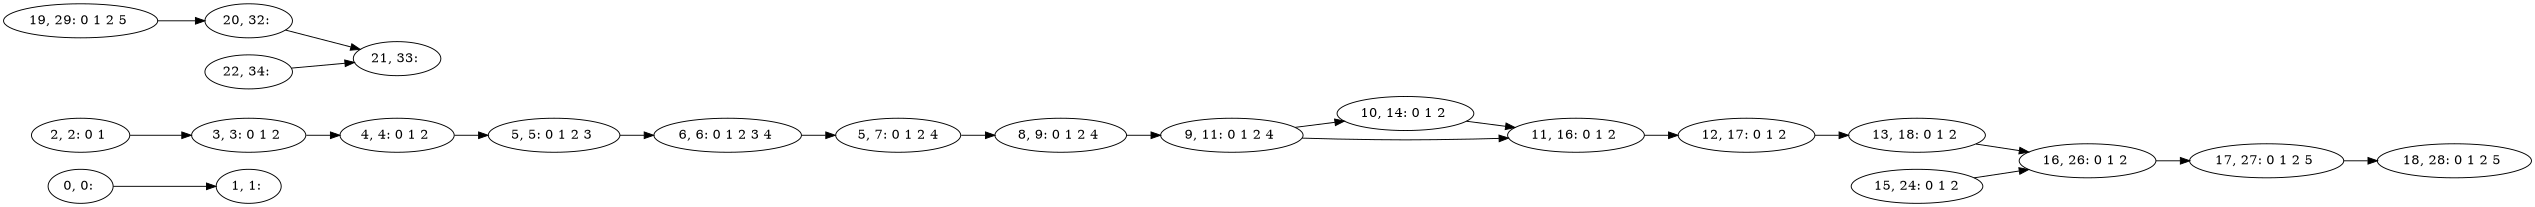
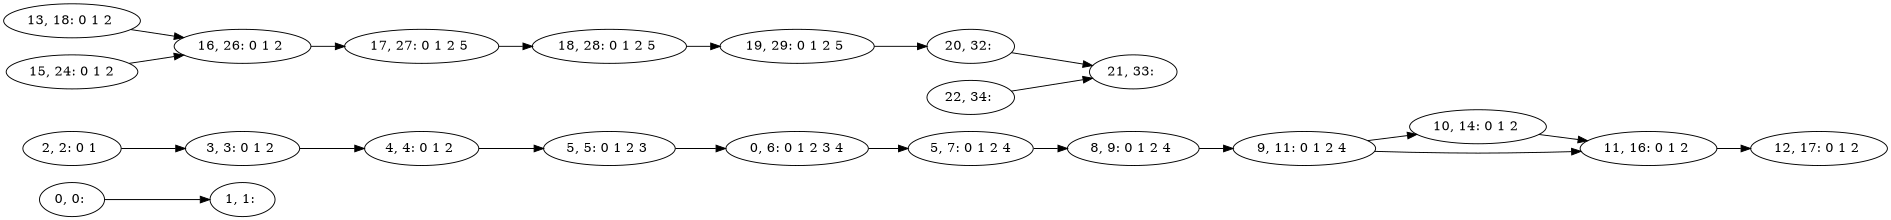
none -> (698, 46)
(728, 135) -> (797, 148)
(1827, 135) -> none
